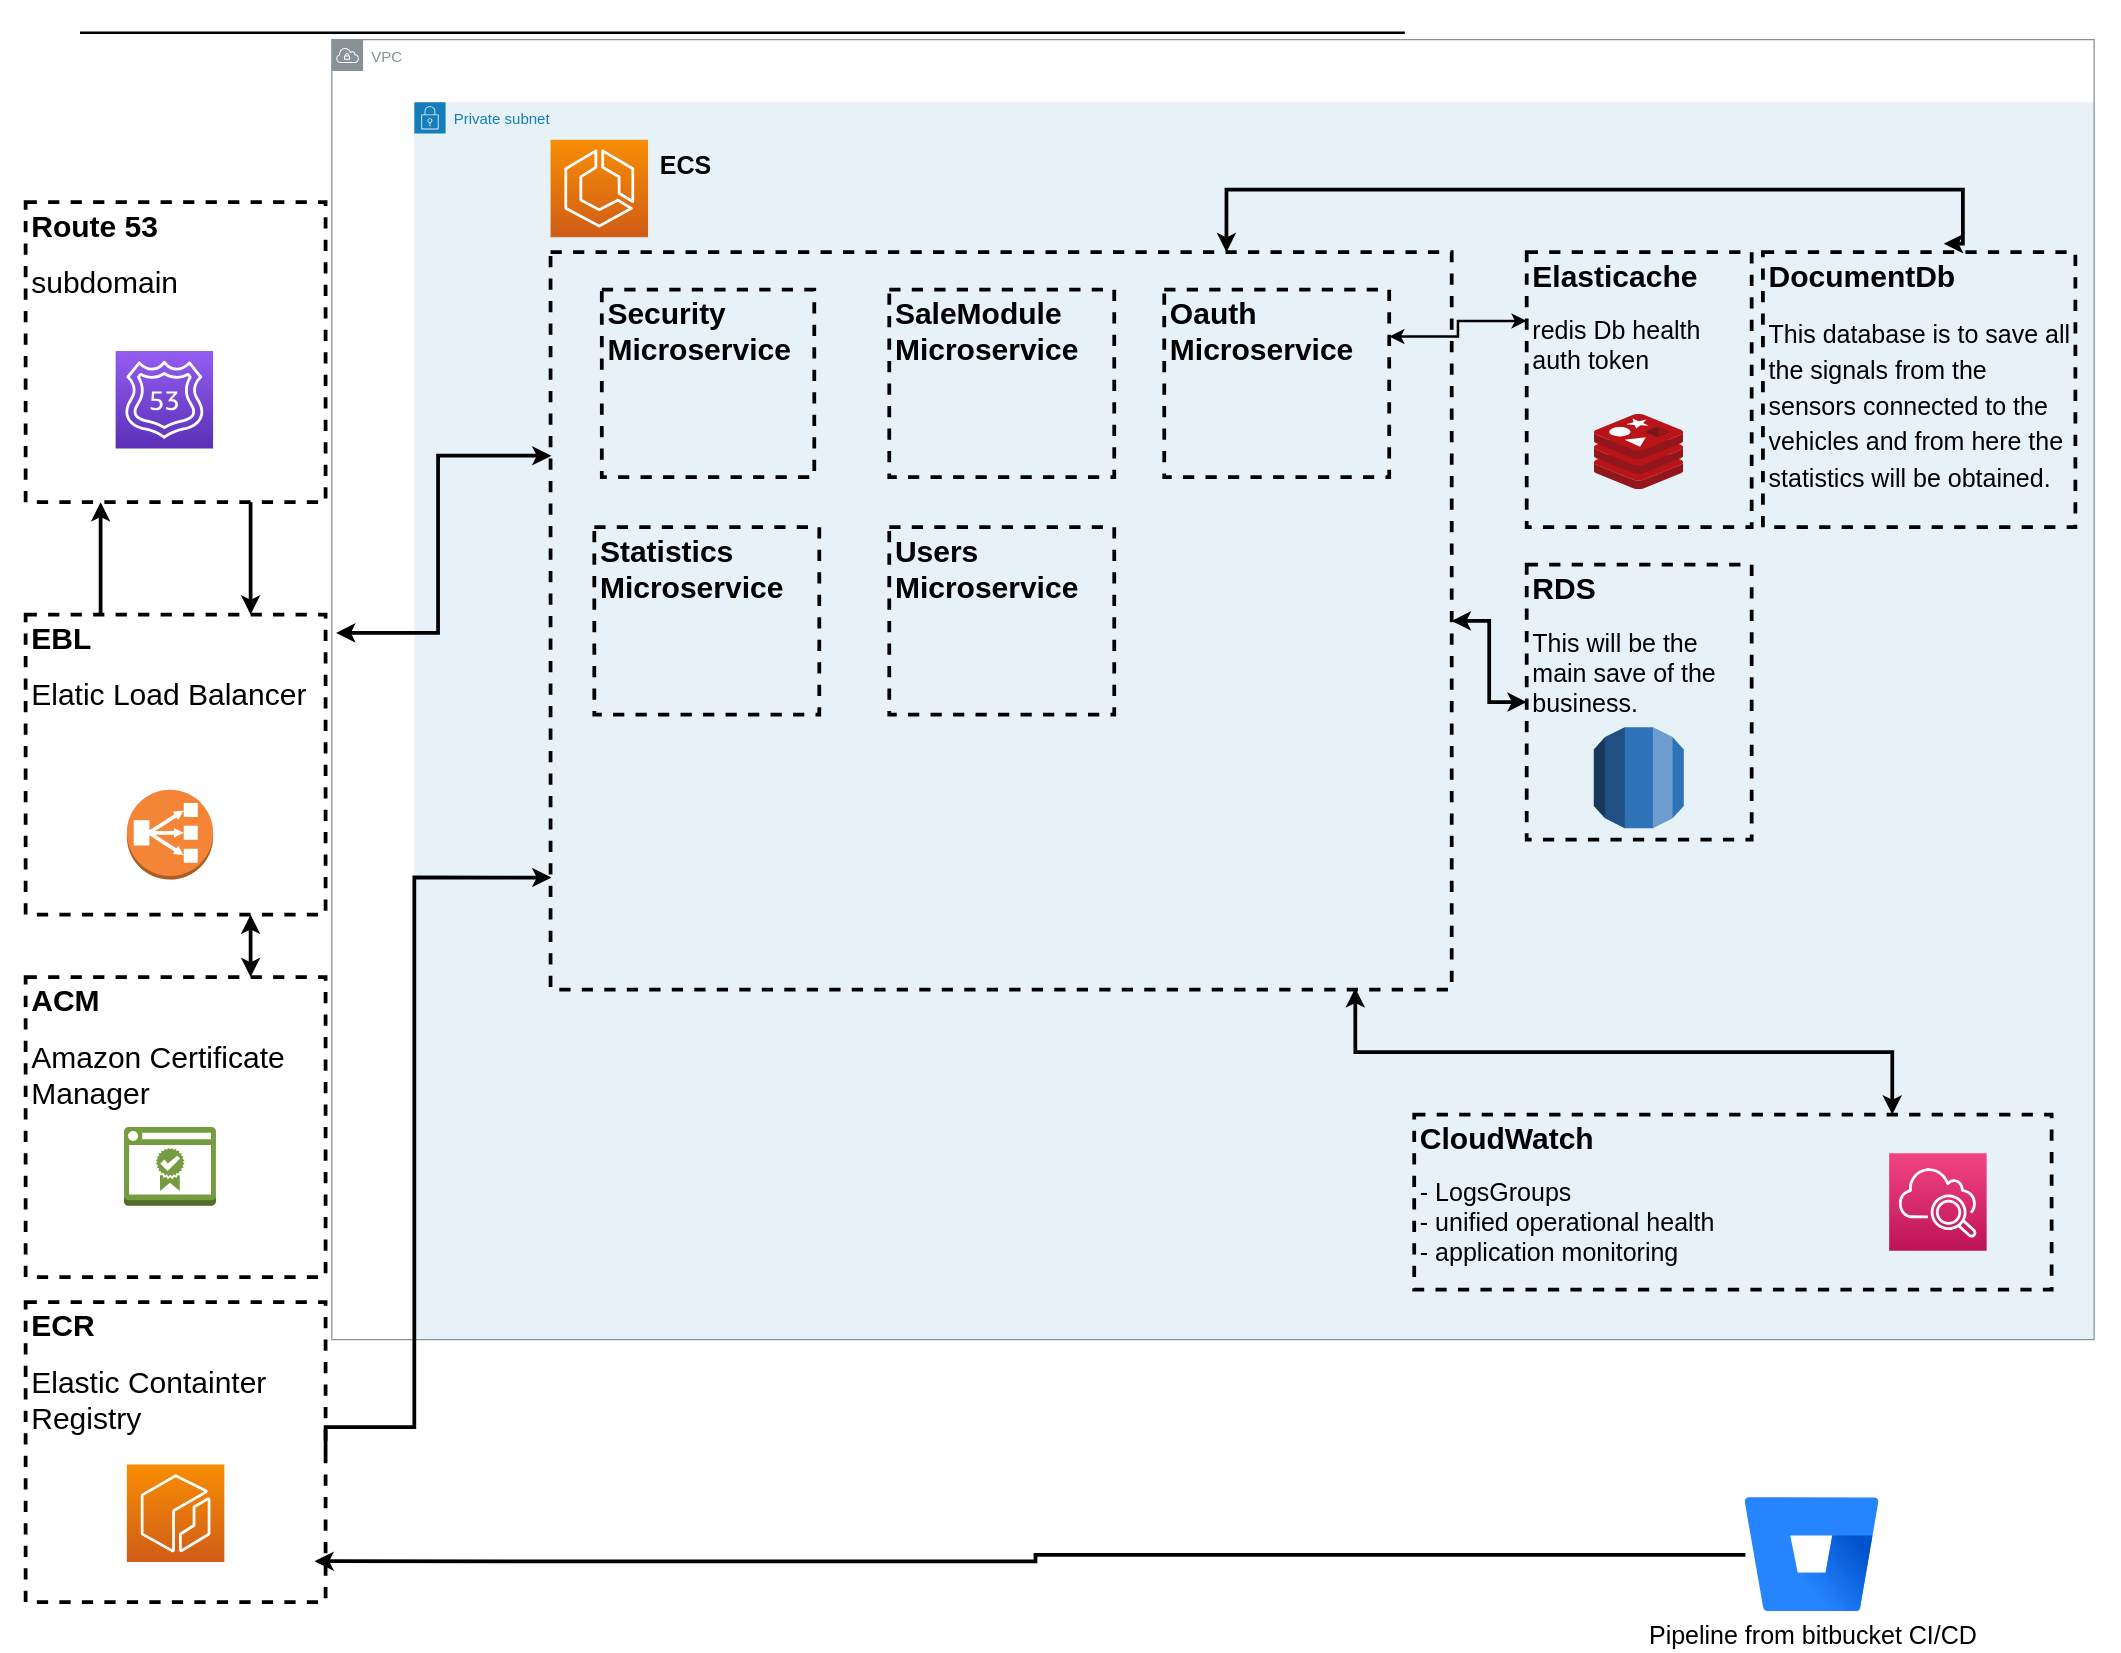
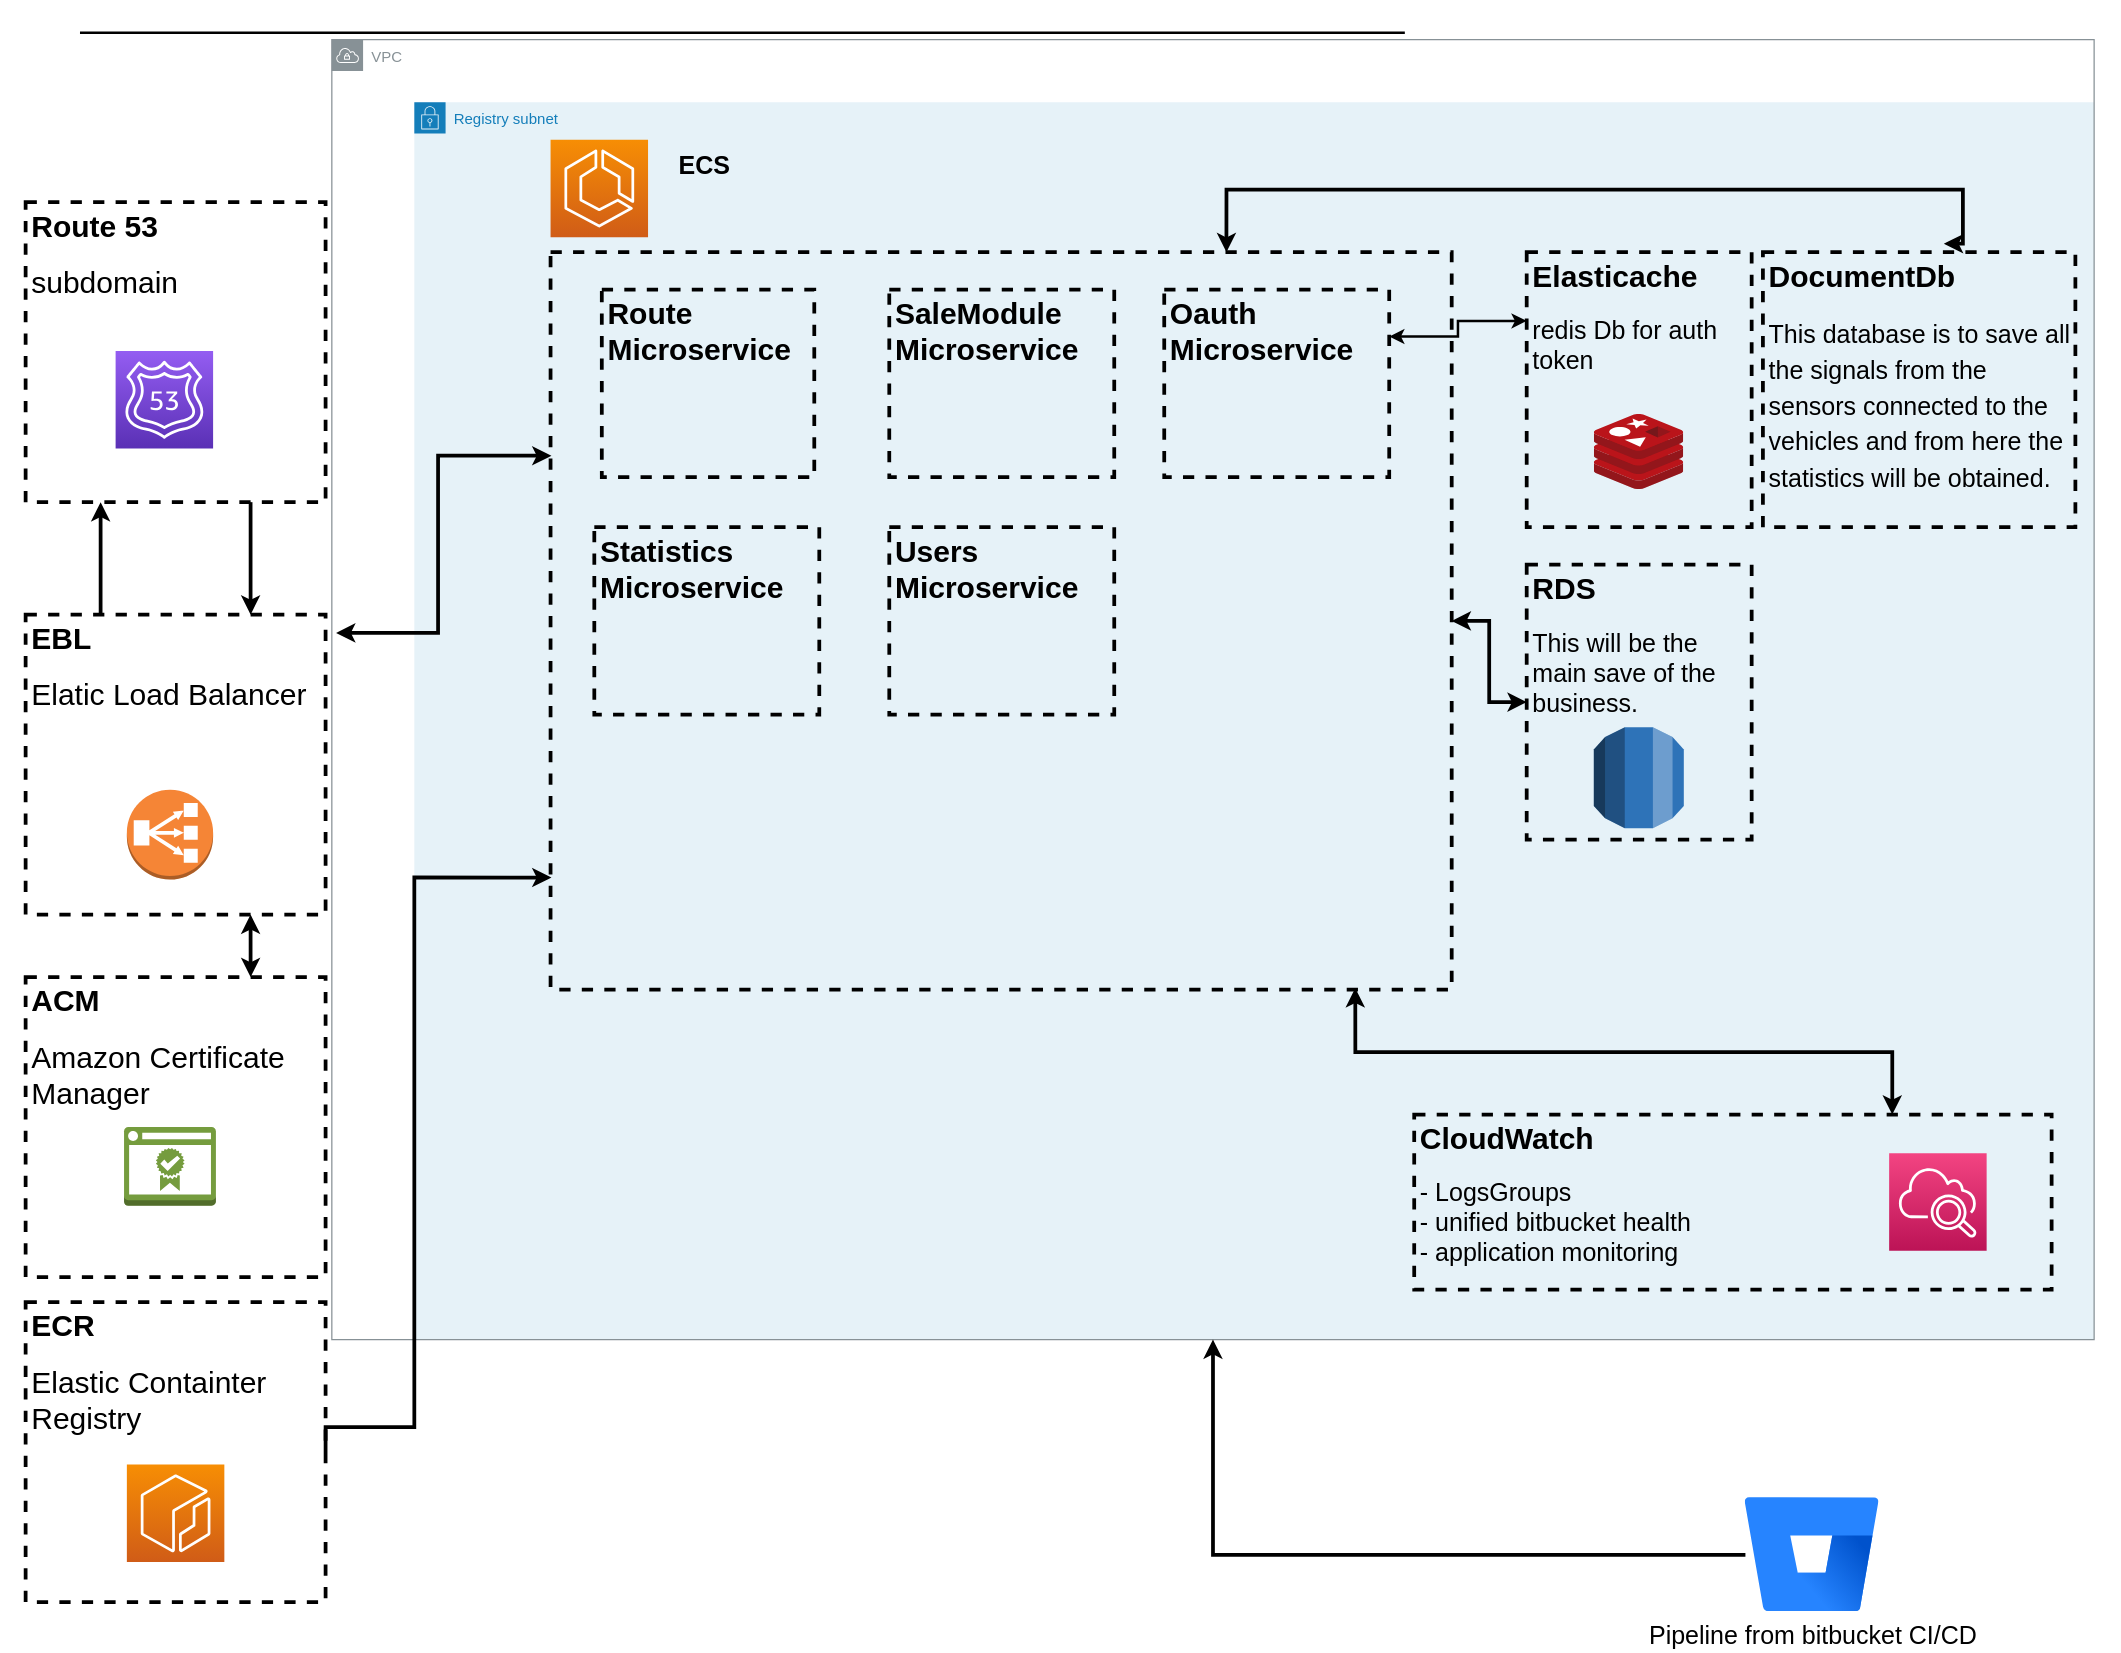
(509, 120) -> (513, 120)
(686, 164) -> (704, 164)
(1631, 257) -> (1620, 257)
(689, 286) -> (678, 286)
(1525, 1138) -> (1518, 1138)
(772, 1561) -> (1213, 1453)
